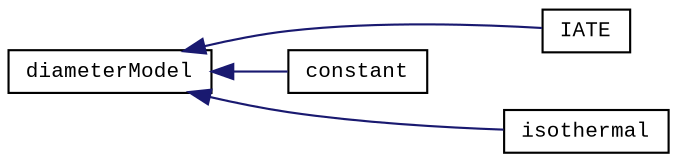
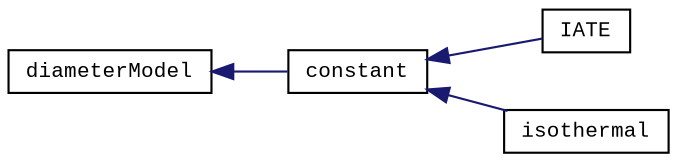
(372, 25) -> (496, 47)
(356, 120) -> (478, 103)
